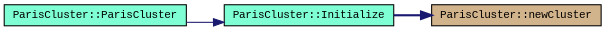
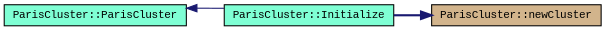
(200, 22) -> (210, 8)
